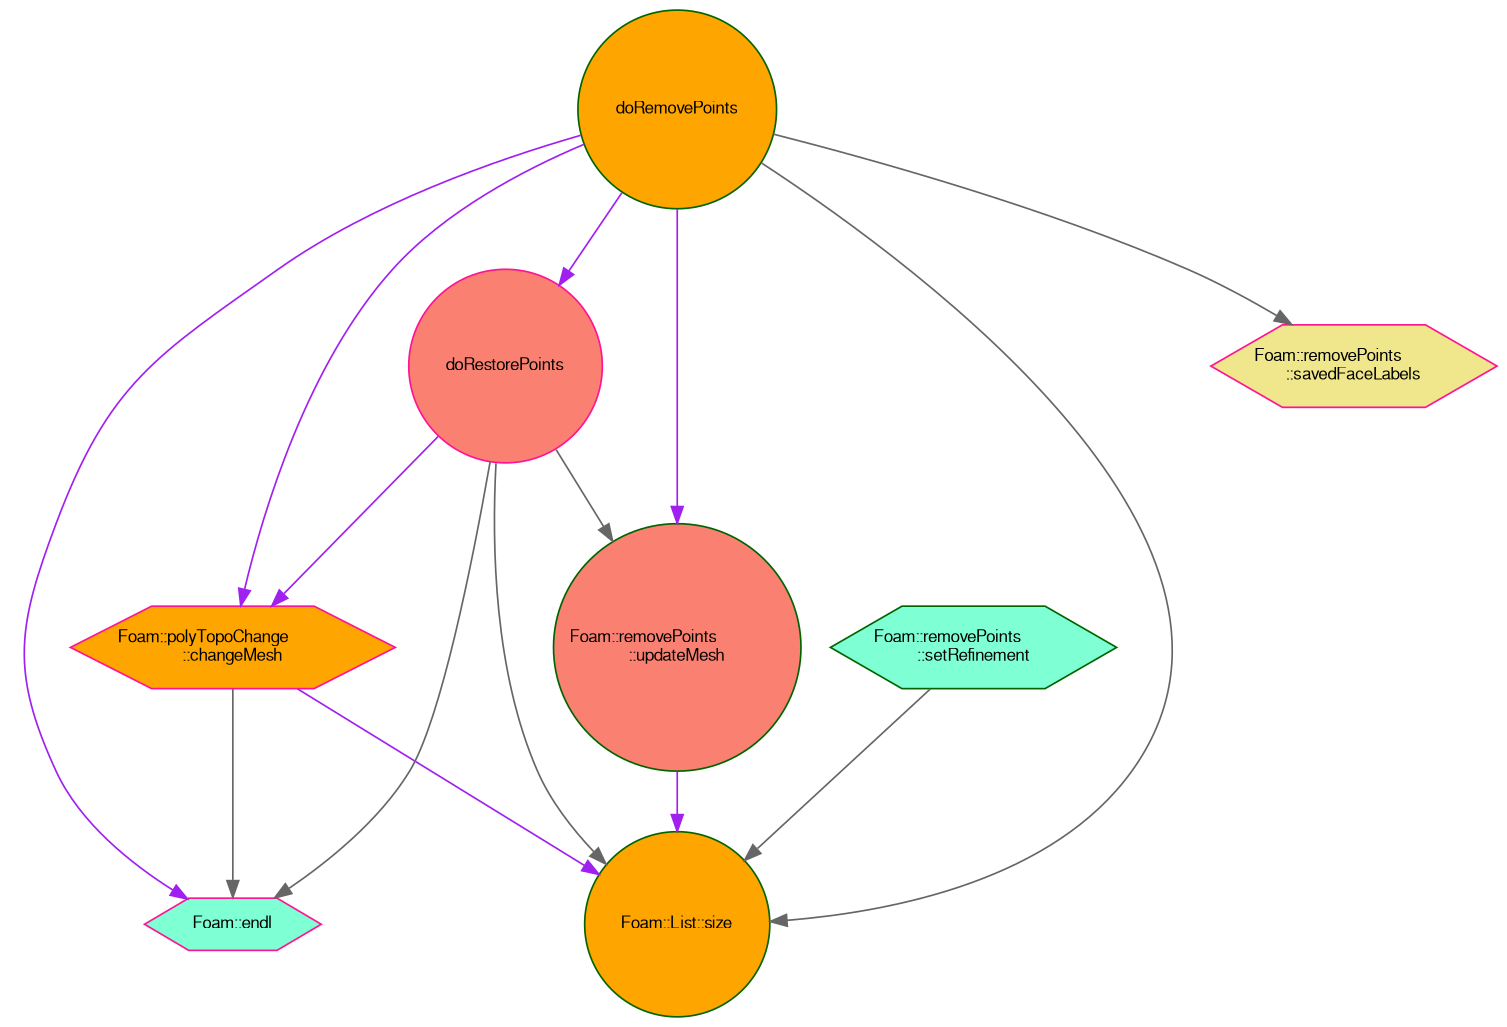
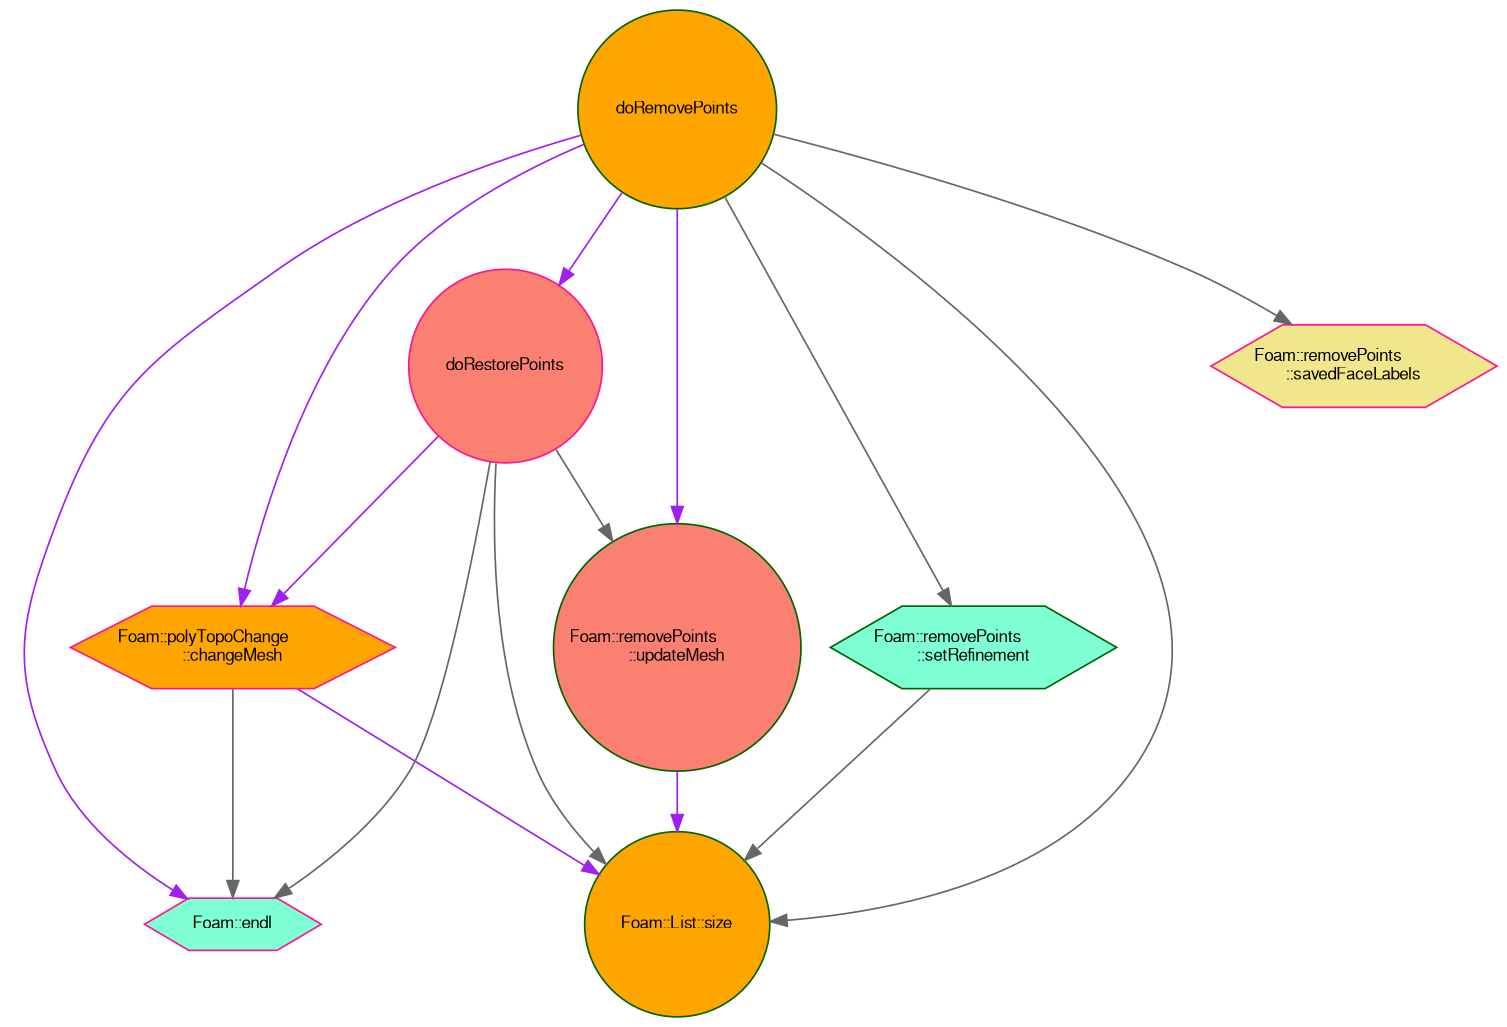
none -> (834, 394)
